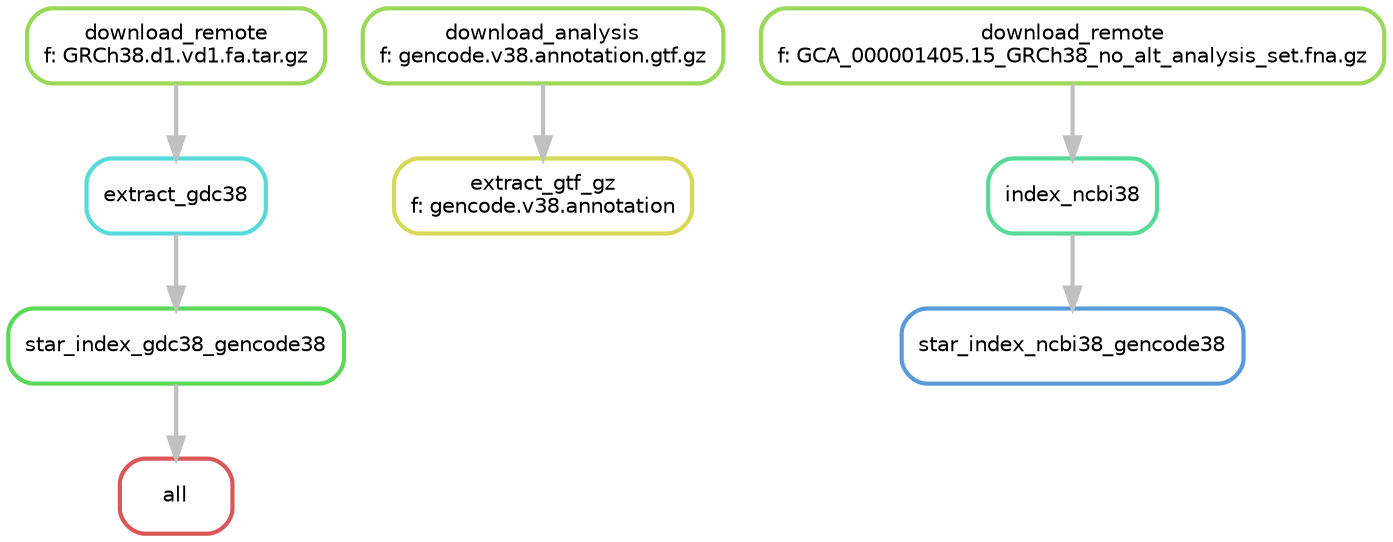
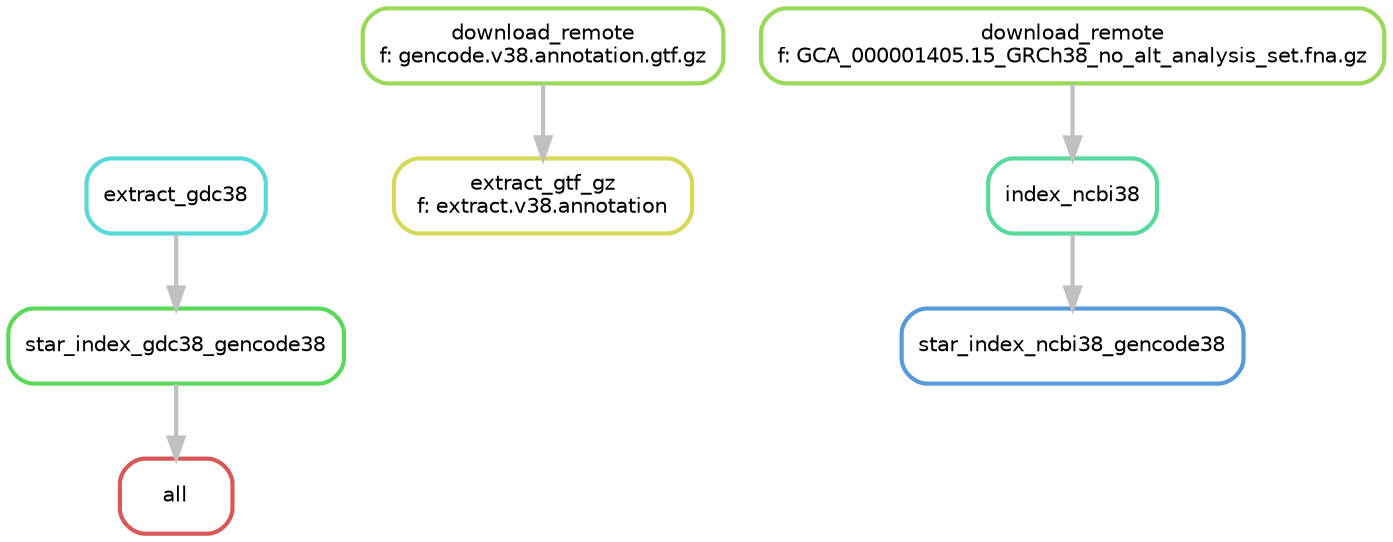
(176, 46) -> none
(543, 46) -> (543, 46)
(543, 196) -> (543, 196)
